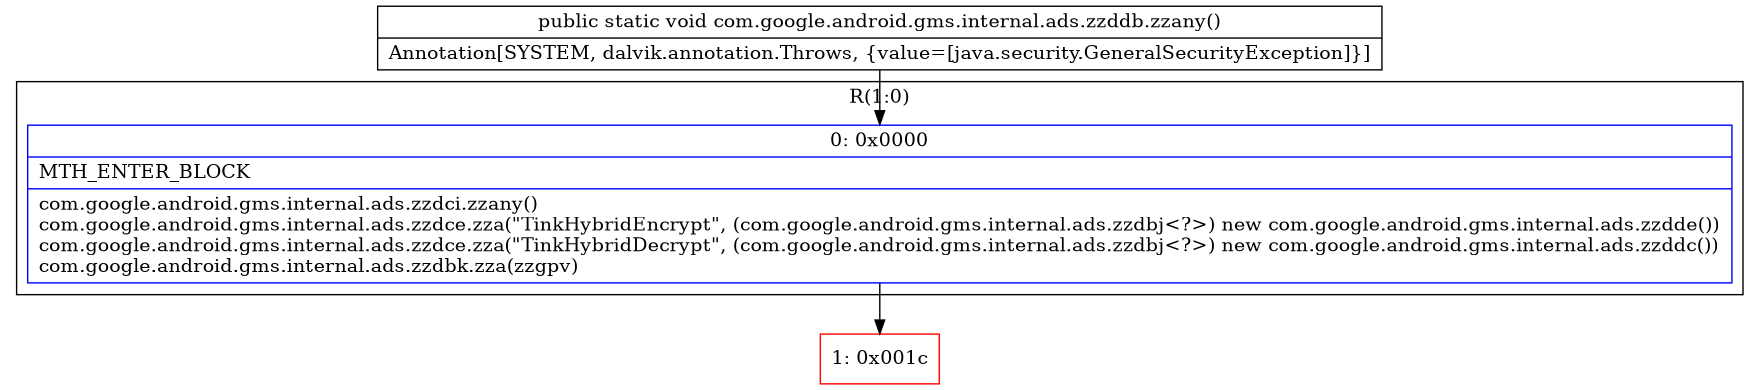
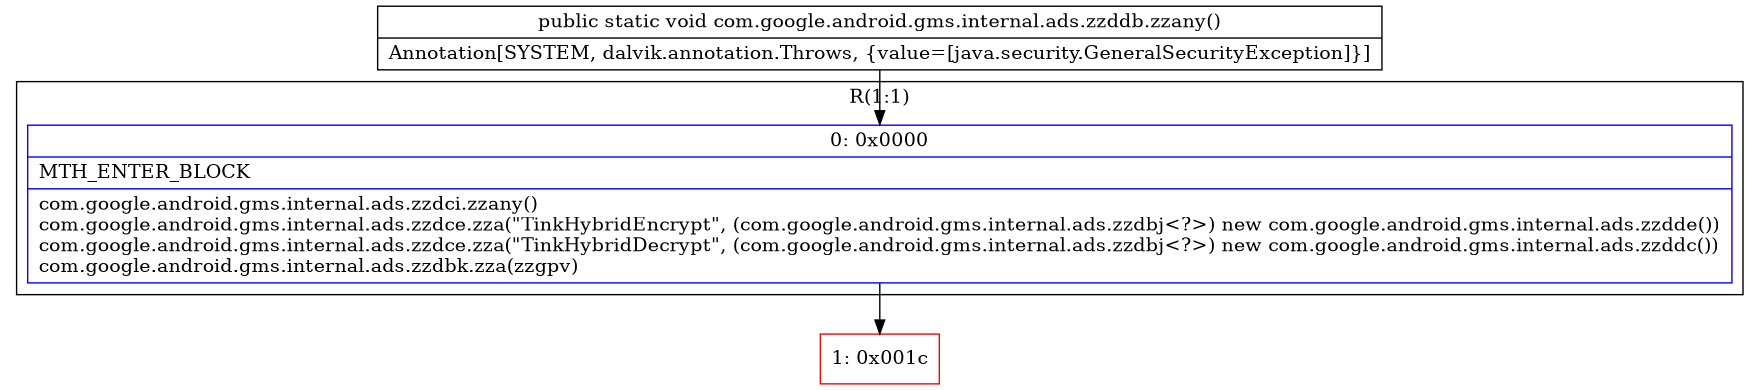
(880, 98) -> (880, 98)
